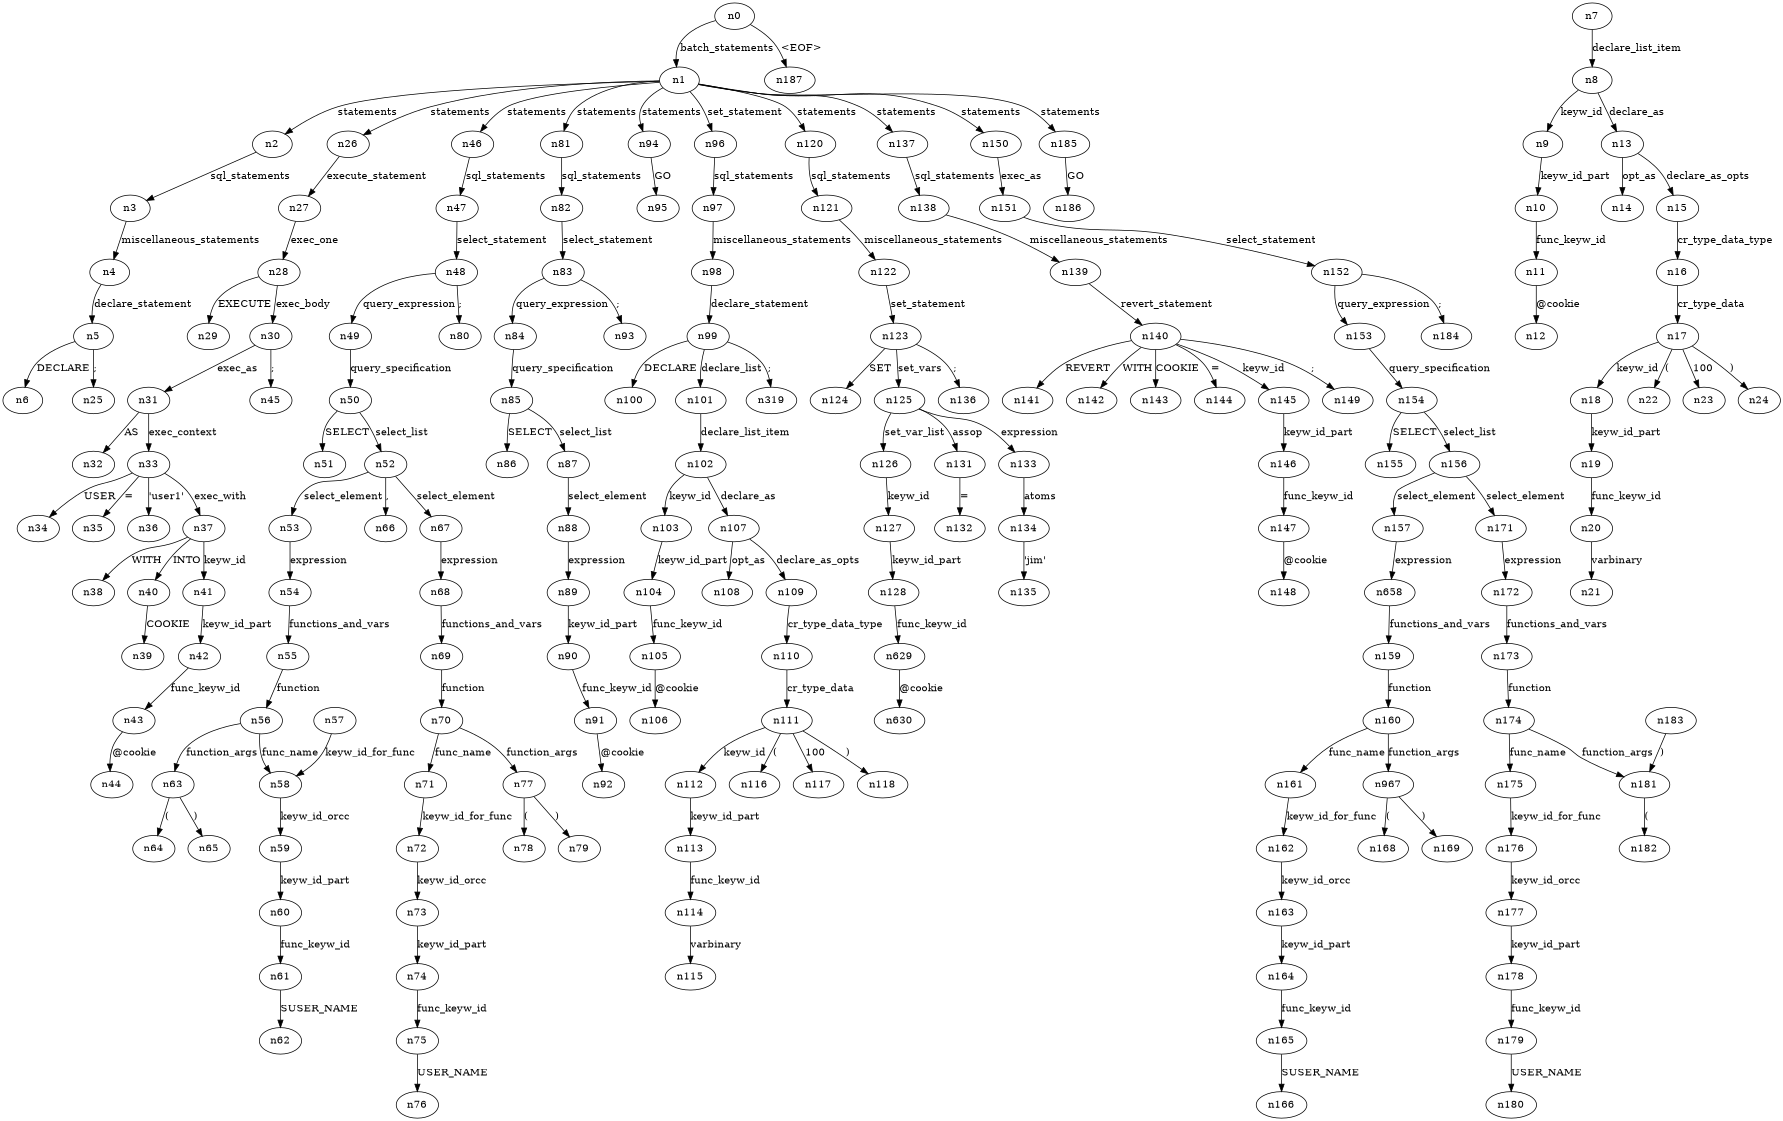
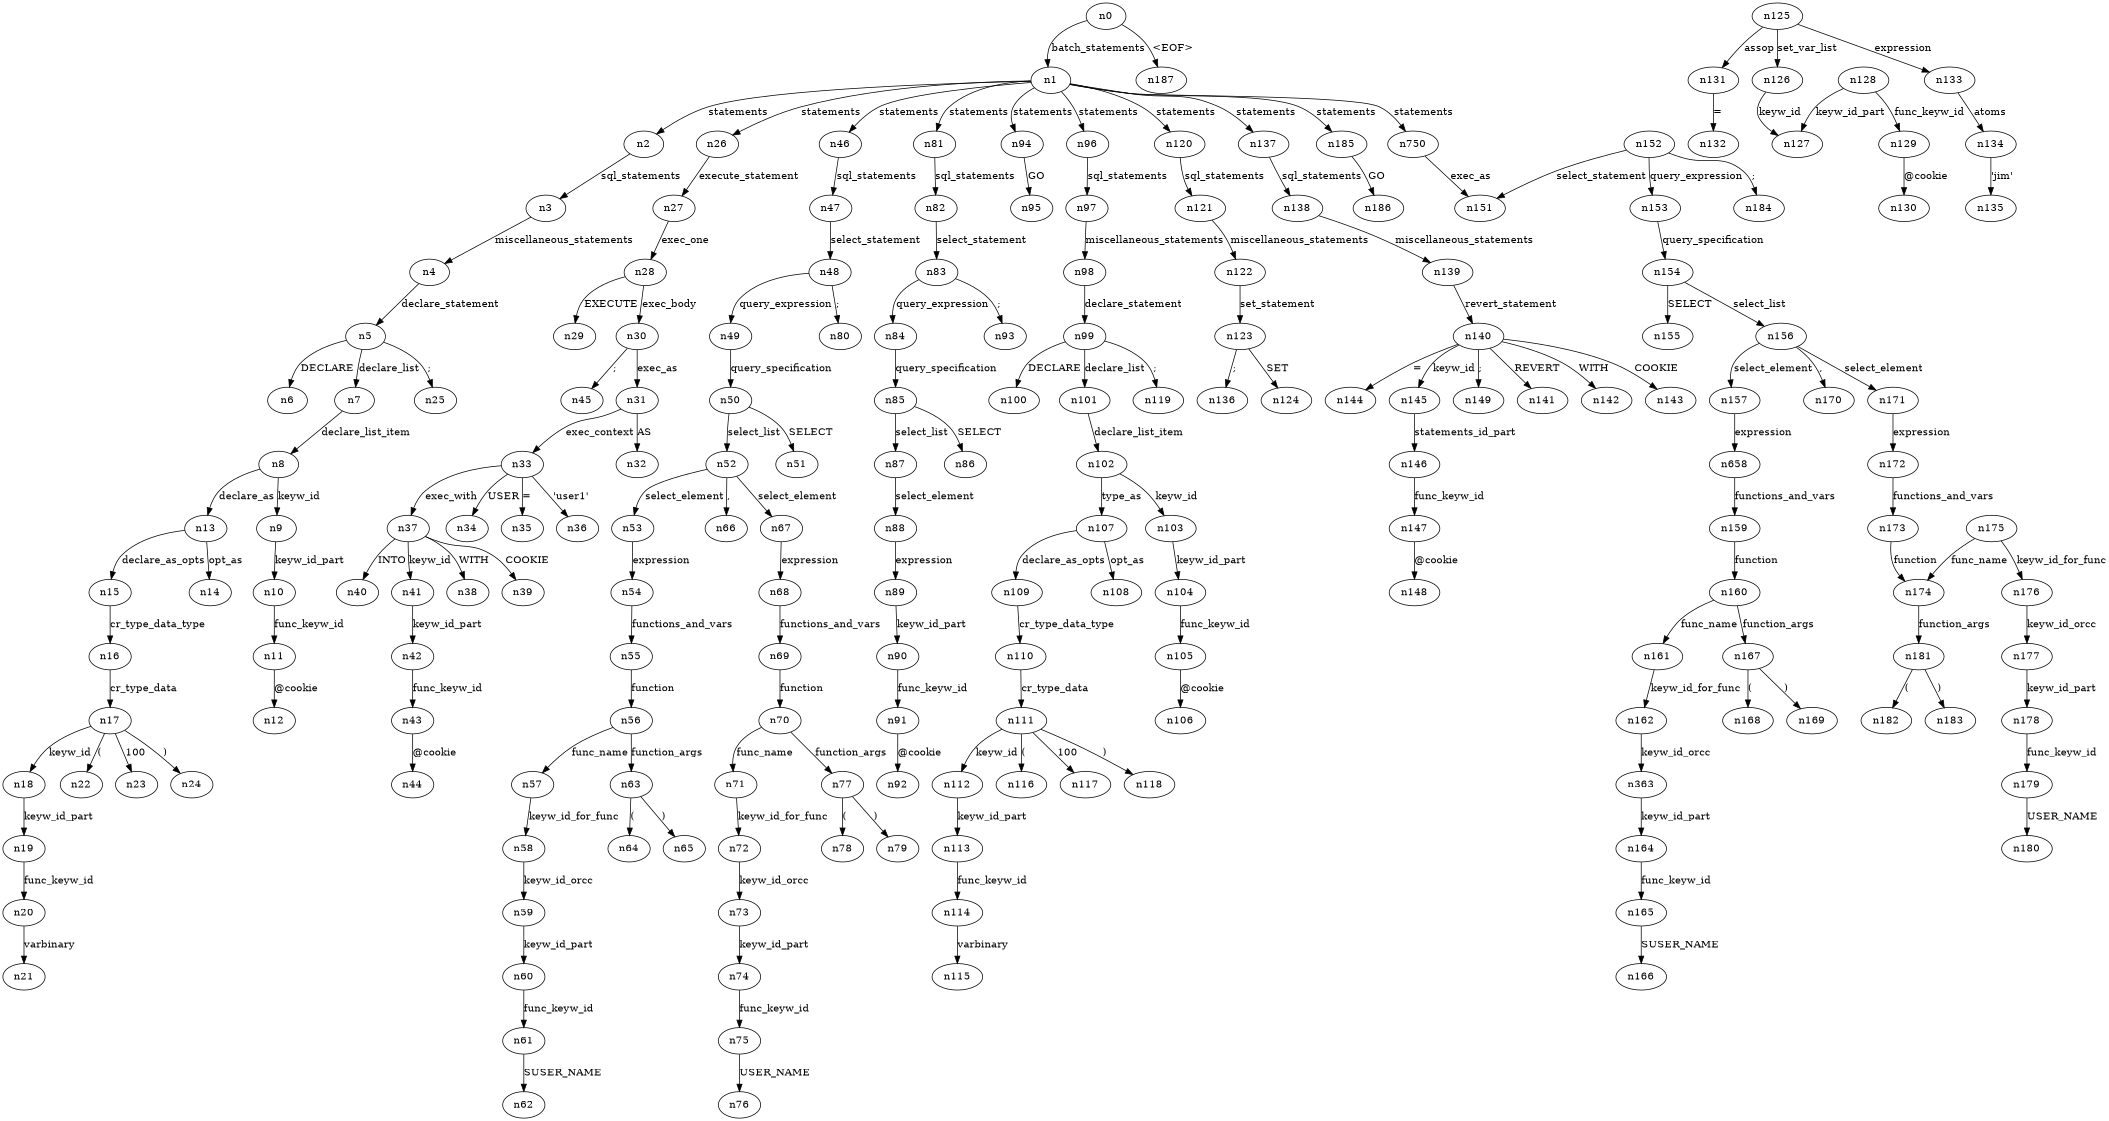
(745, 112) -> (1109, 112)
(996, 144) -> (1413, 144)
(1166, 234) -> (1564, 168)
none -> (359, 365)
(897, 365) -> none
(771, 400) -> (1158, 400)
none -> (1829, 400)
(1318, 432) -> (1465, 432)
(749, 497) -> (1122, 497)
(891, 557) -> (1820, 103)
(146, 621) -> (472, 547)
(900, 657) -> (1904, 144)
(900, 721) -> (1904, 208)
(1510, 749) -> (1952, 554)
(1659, 749) -> (1933, 685)
(260, 751) -> (578, 743)
(1388, 785) -> (1748, 657)
(1282, 913) -> (1641, 785)
